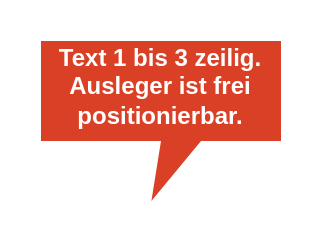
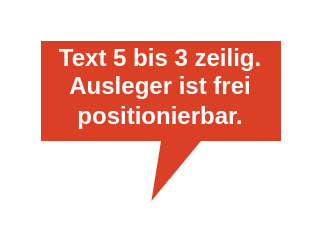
(161, 87) -> (161, 87)
